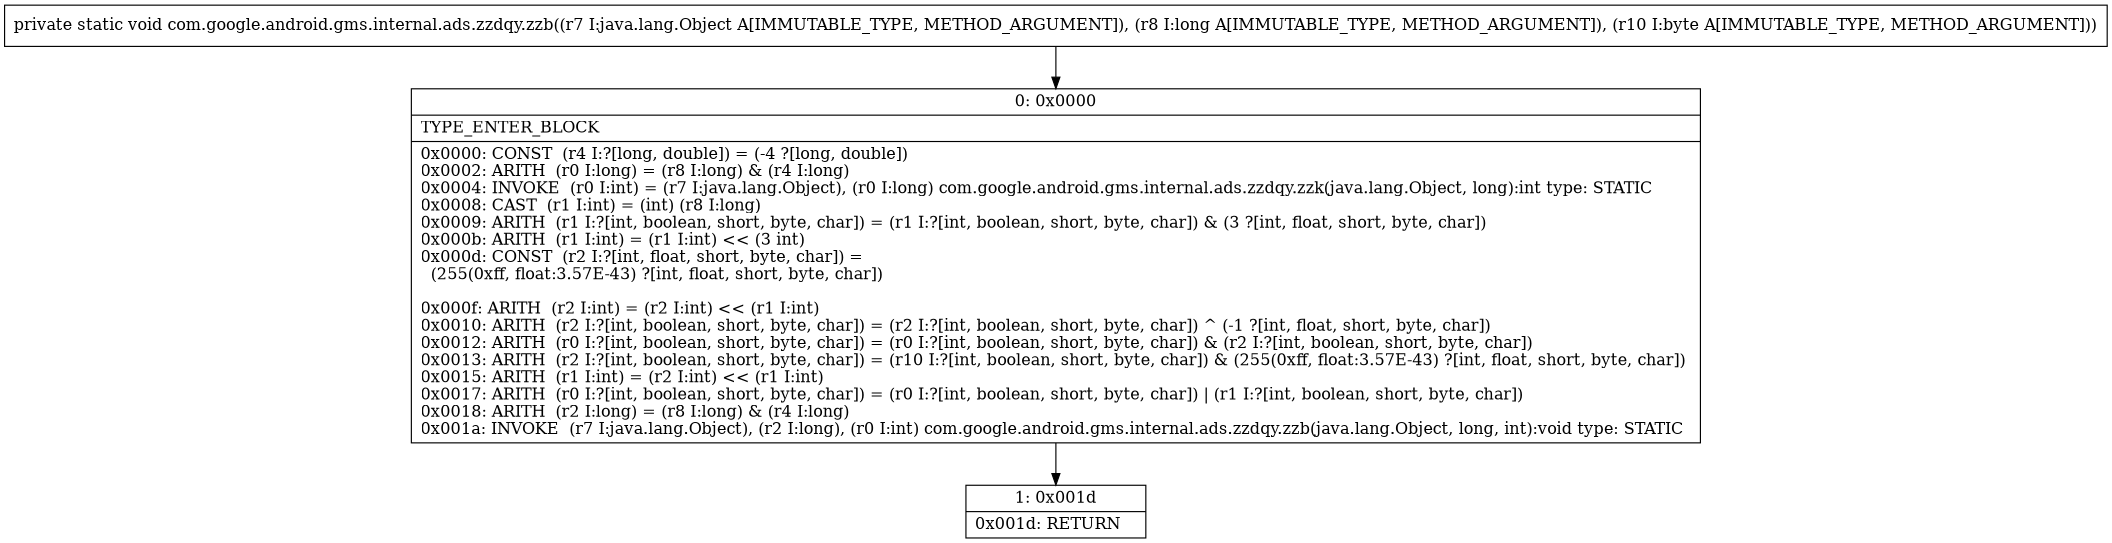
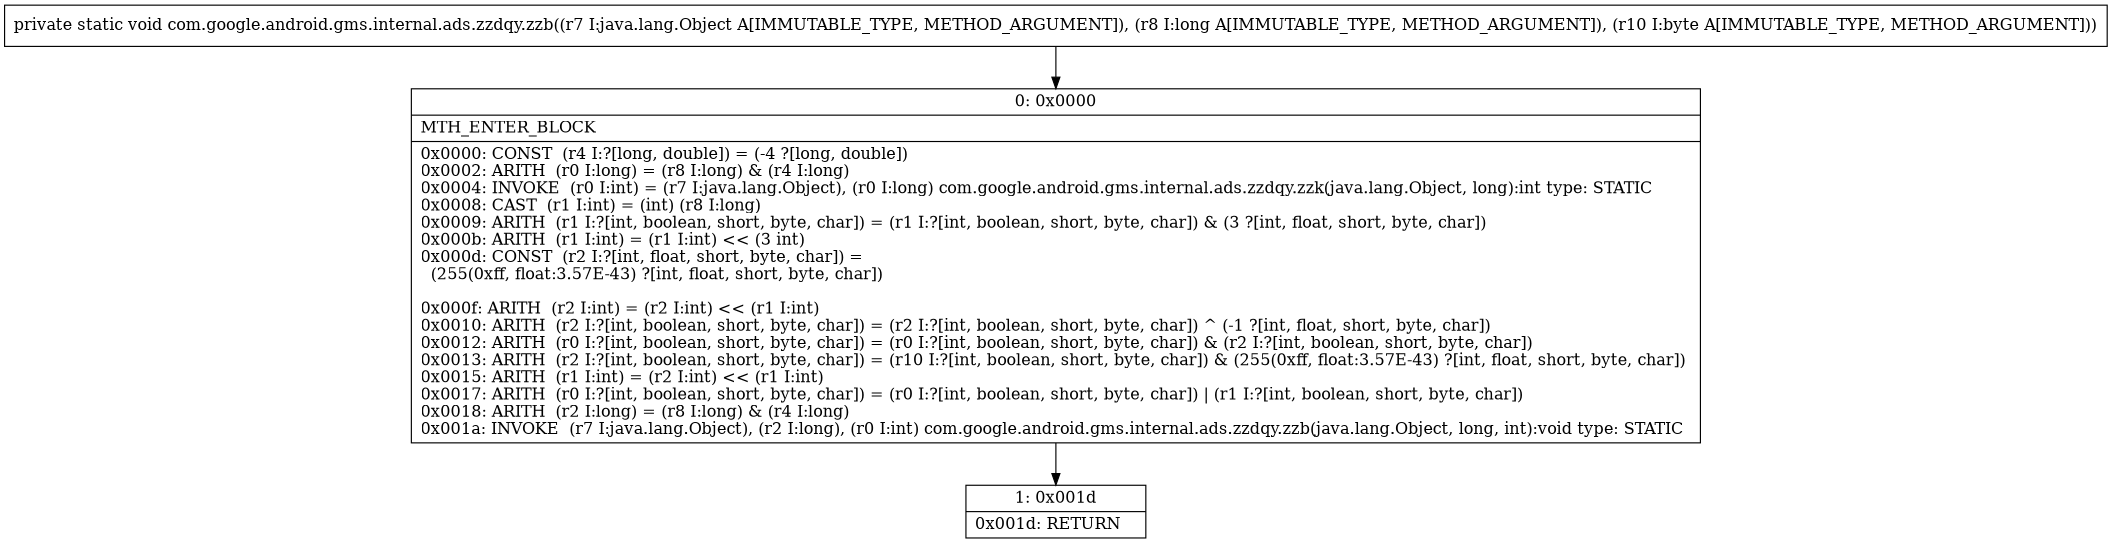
(510, 128) -> (509, 128)
